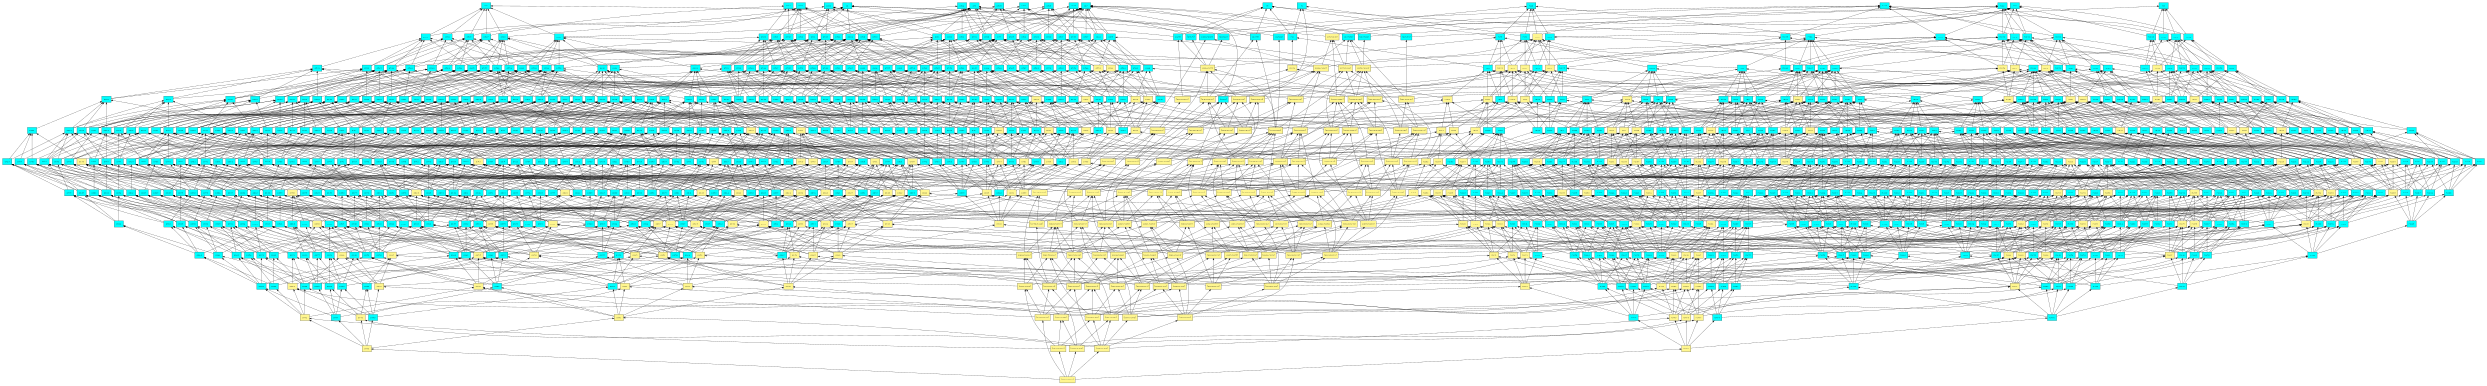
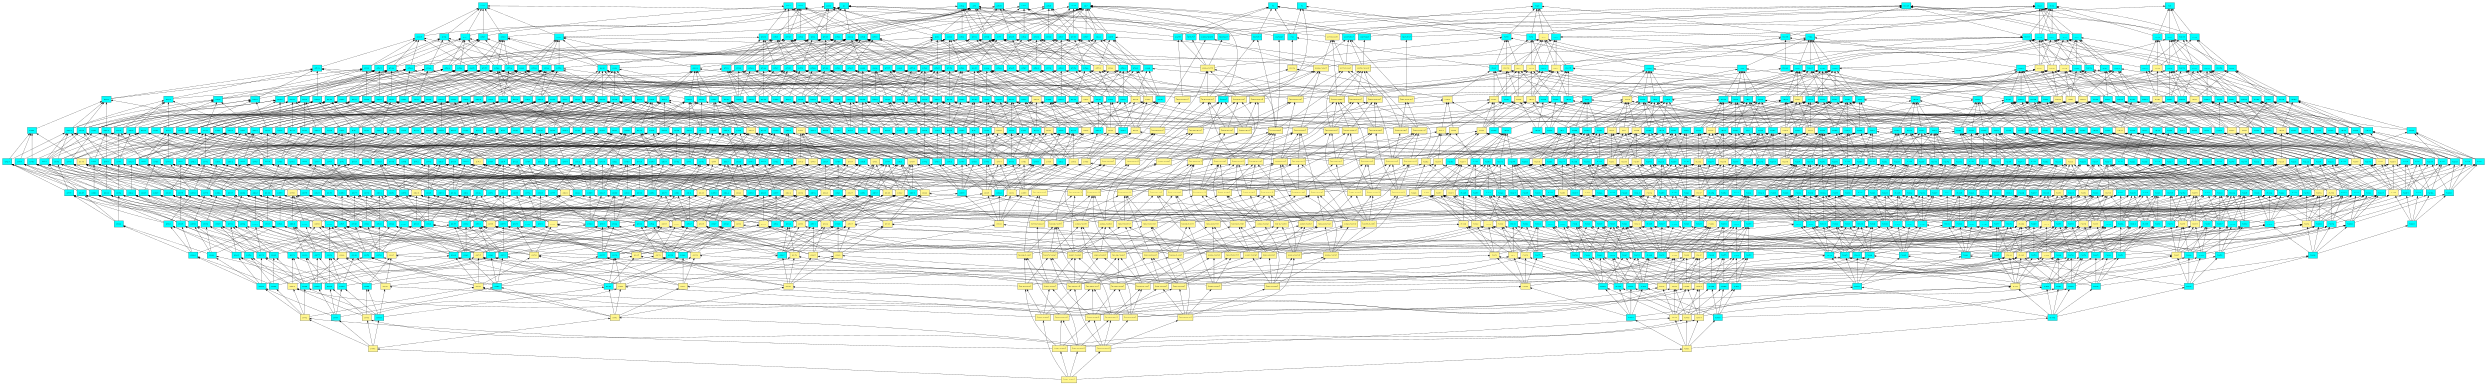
none -> (2028, 146)
none -> (1586, 147)
